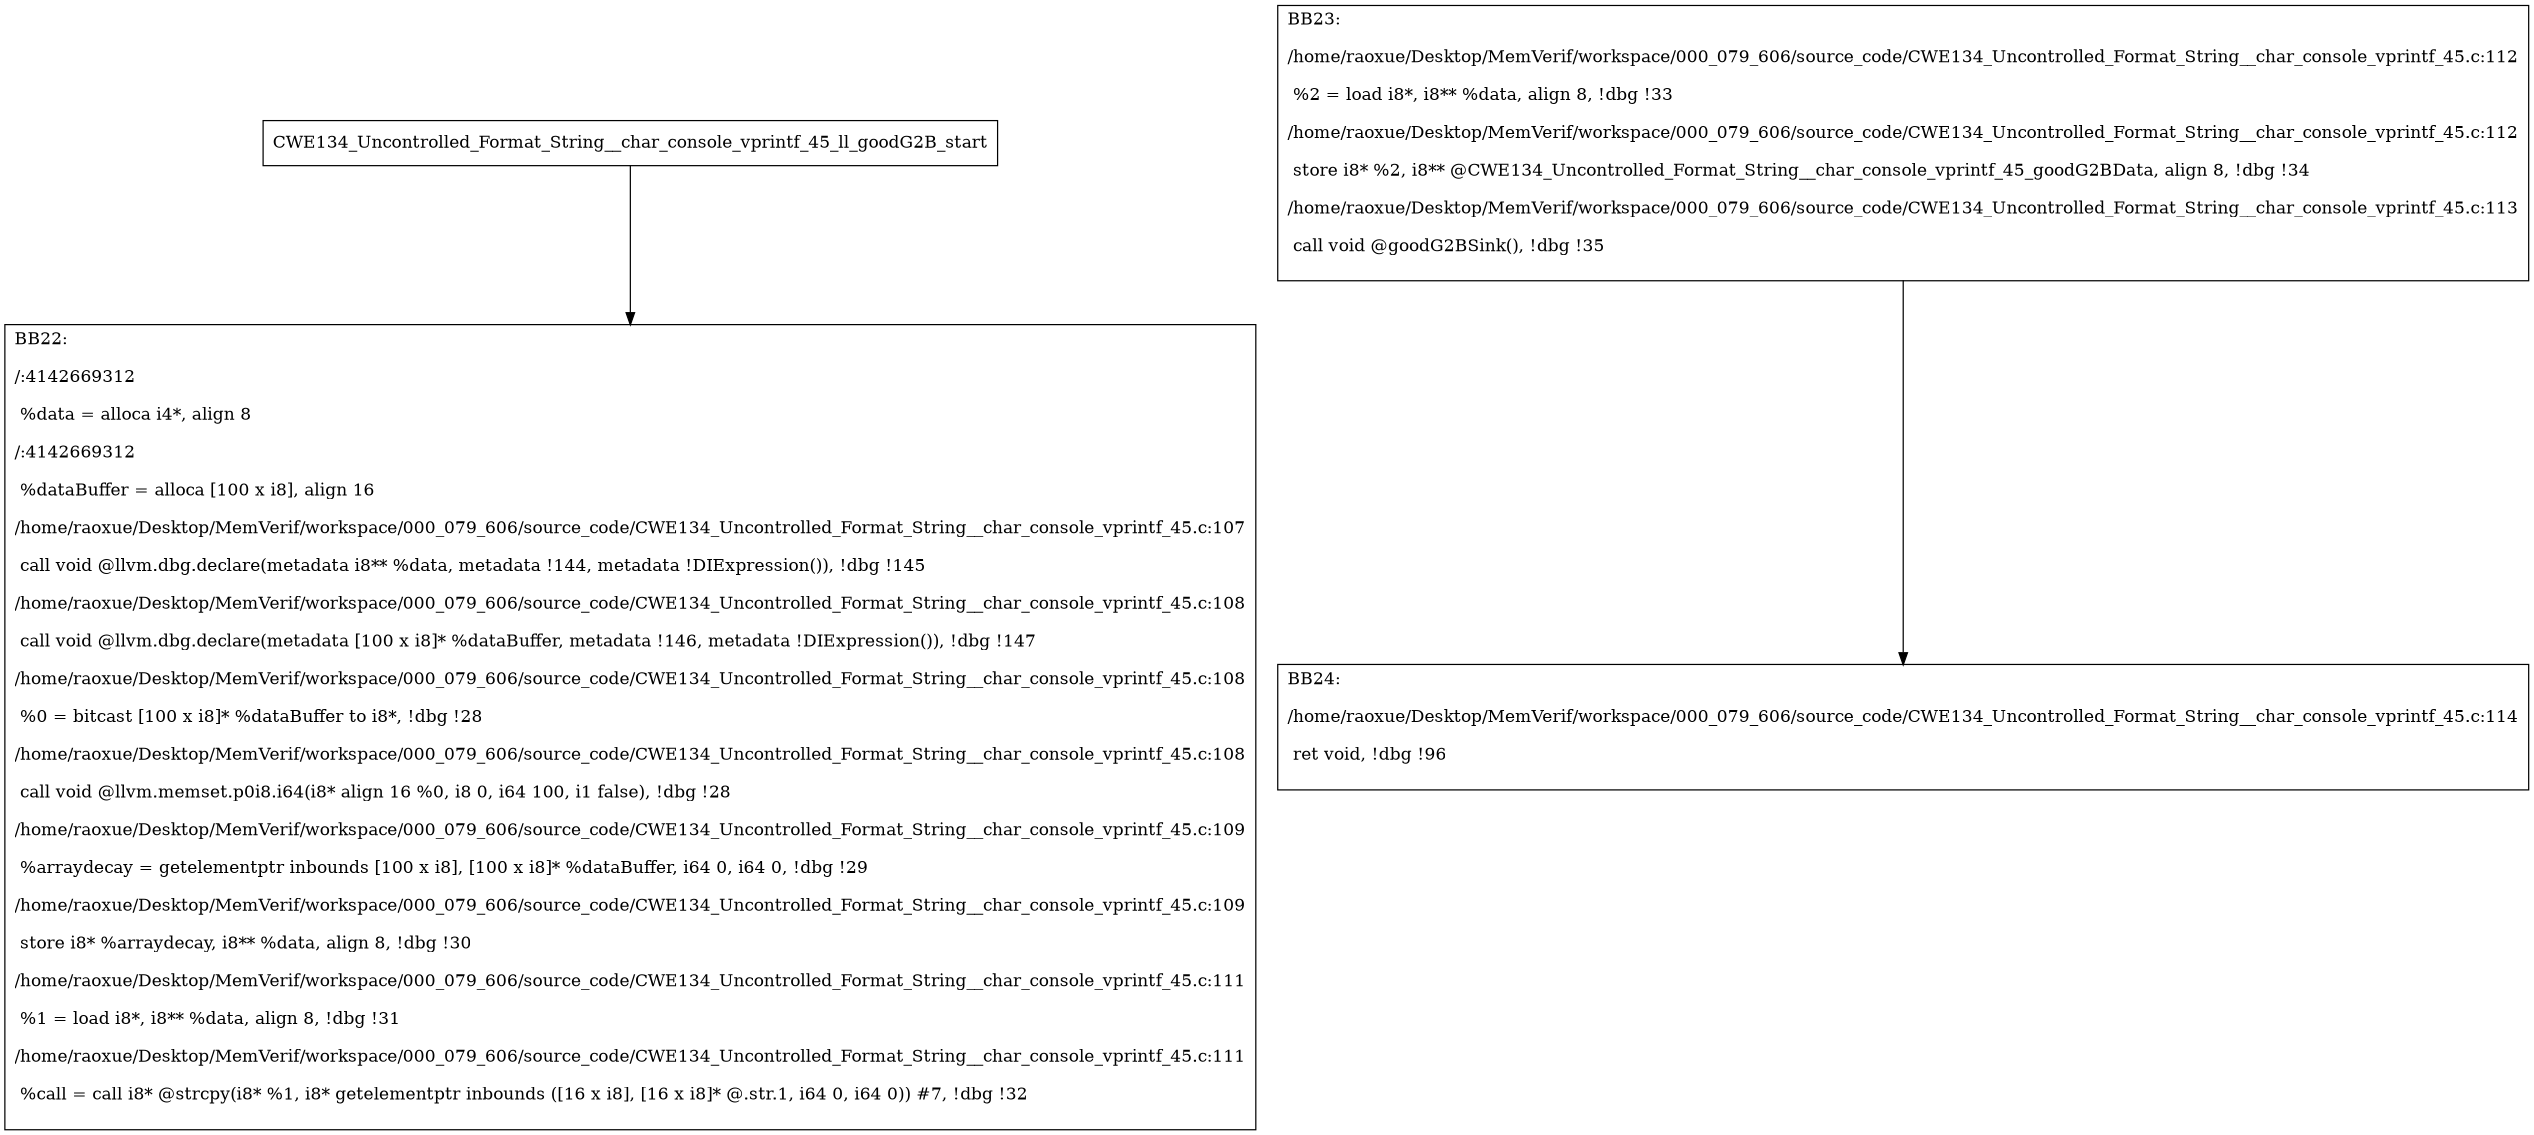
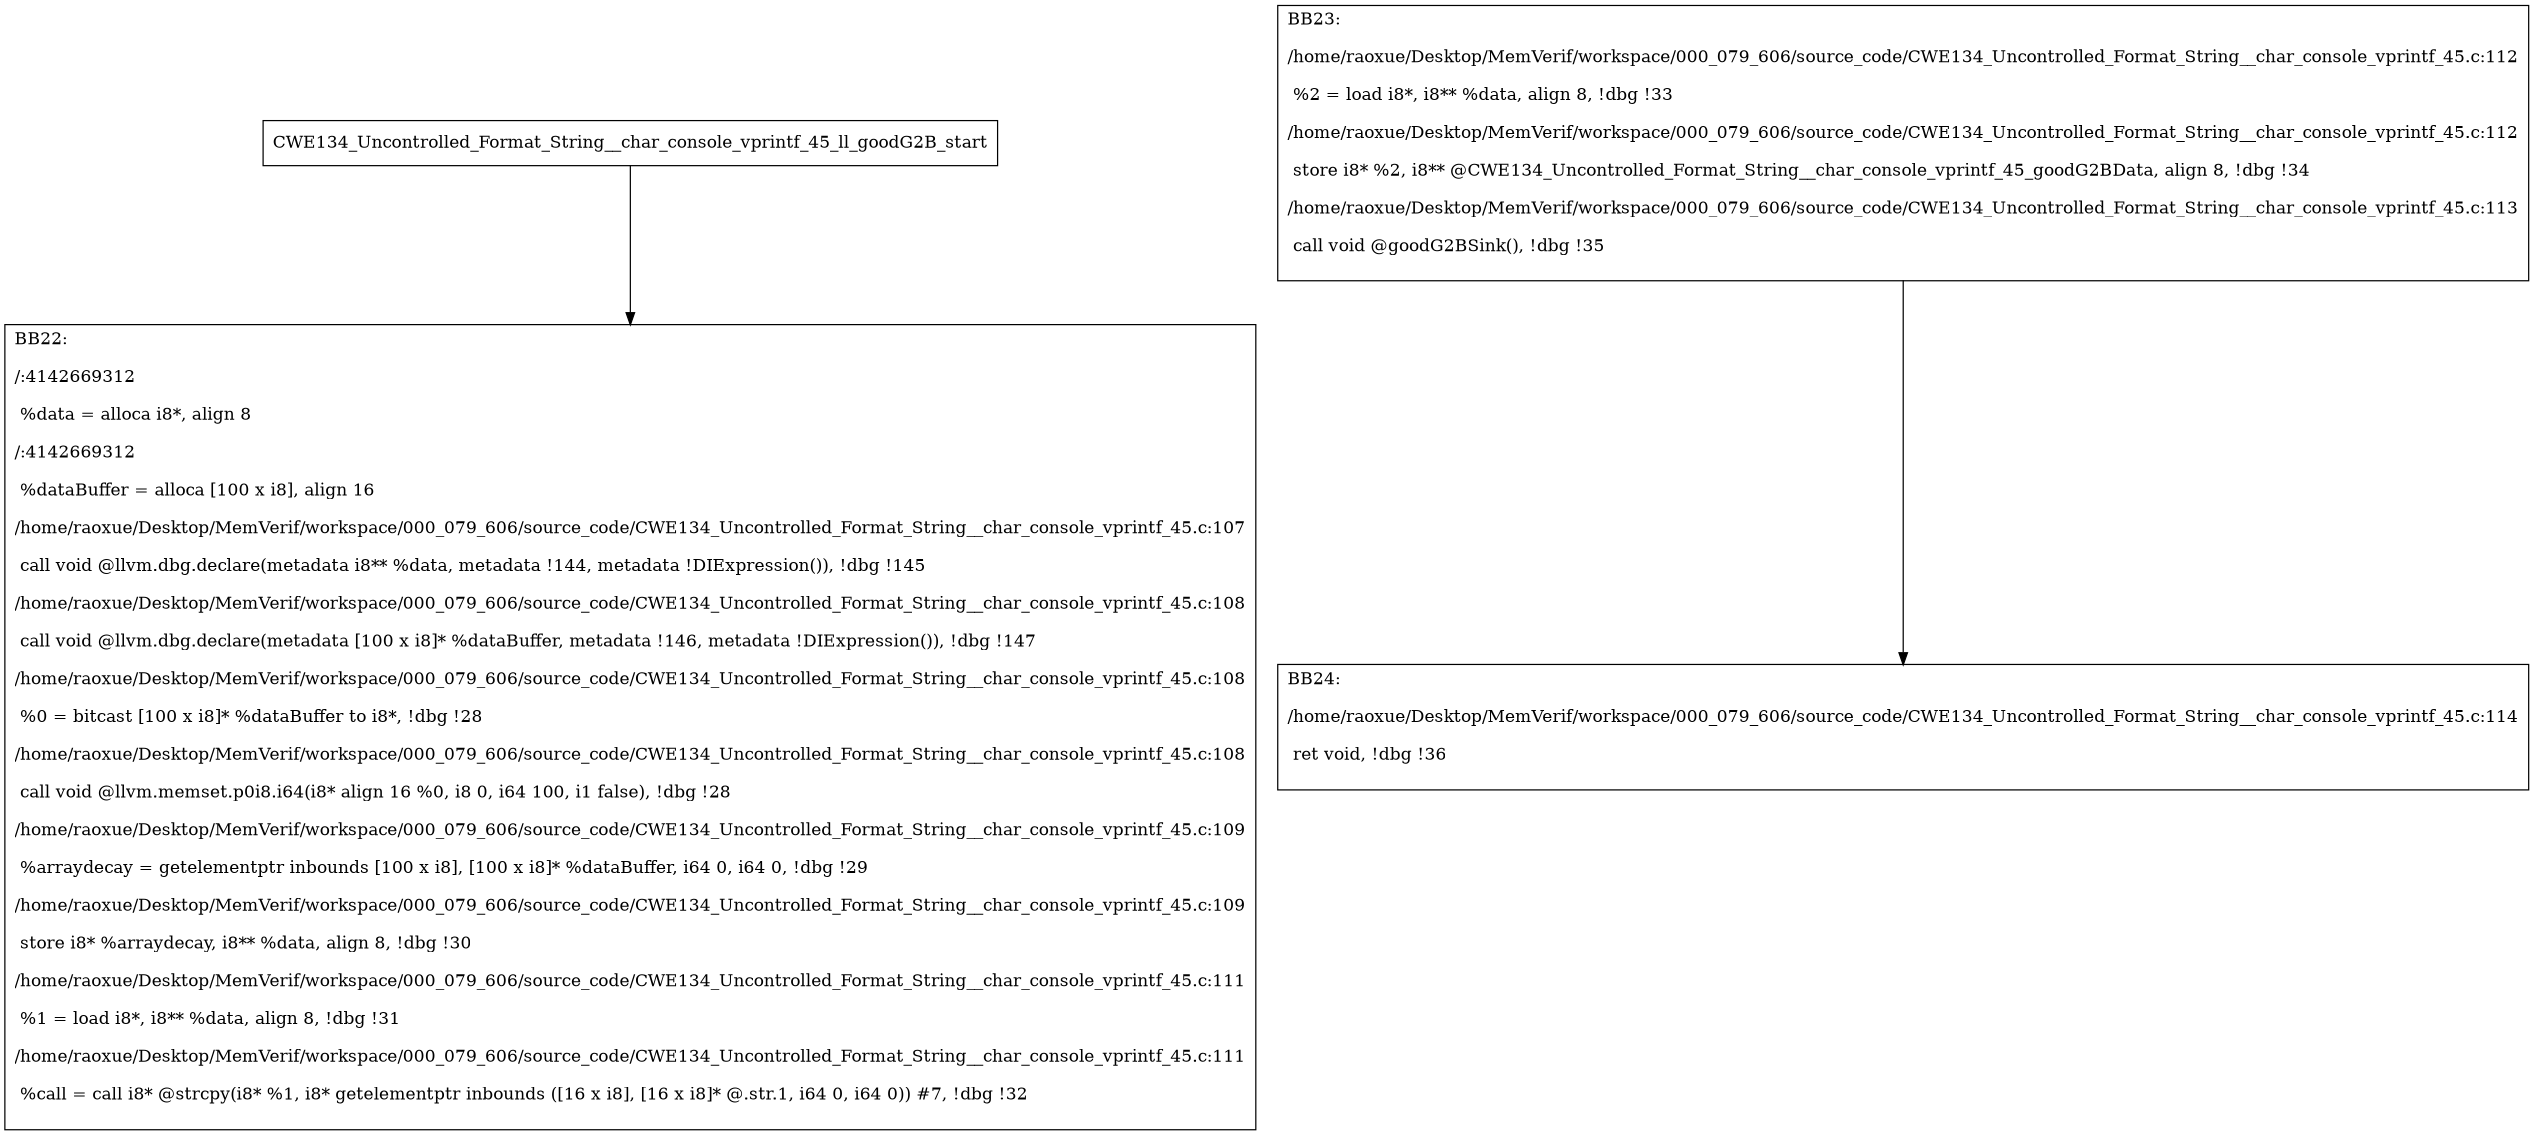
(133, 415) -> (133, 415)
(1367, 755) -> (1367, 755)
